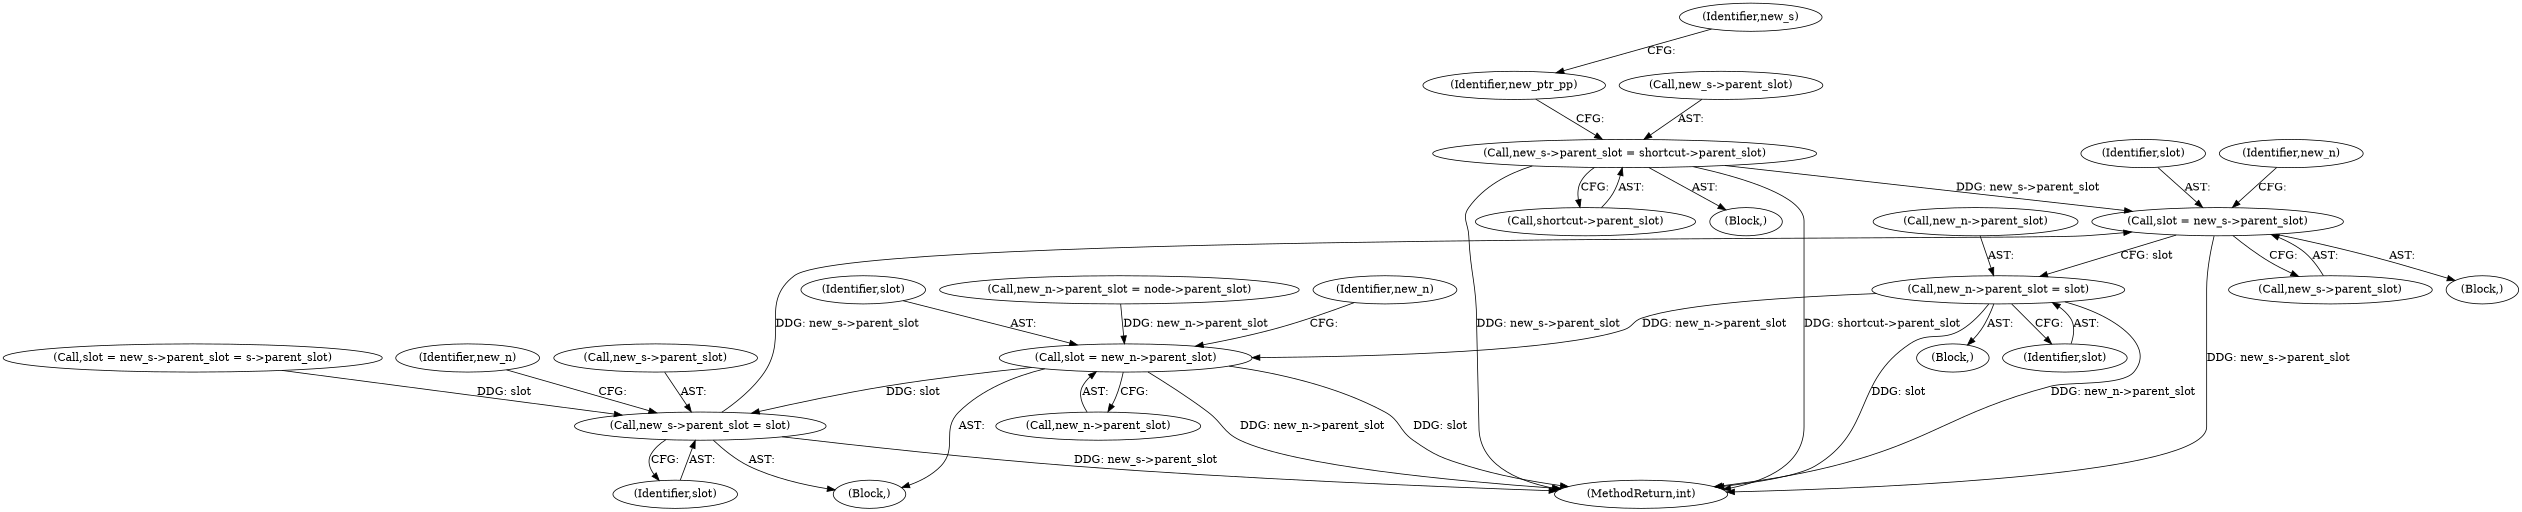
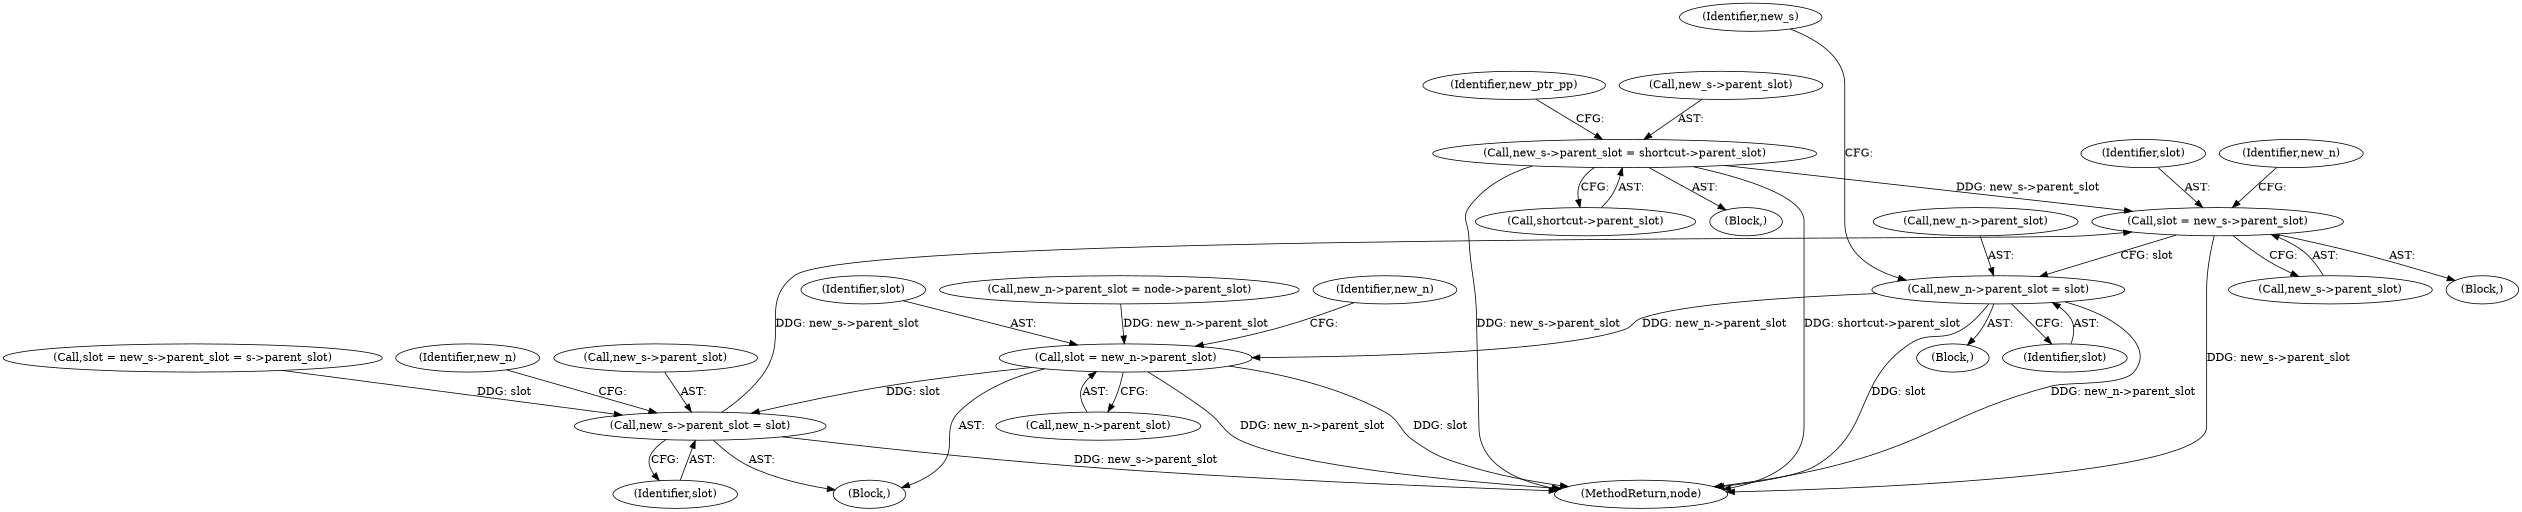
(1638, 50) -> (1845, 154)
(1641, 494) -> (1641, 494)
